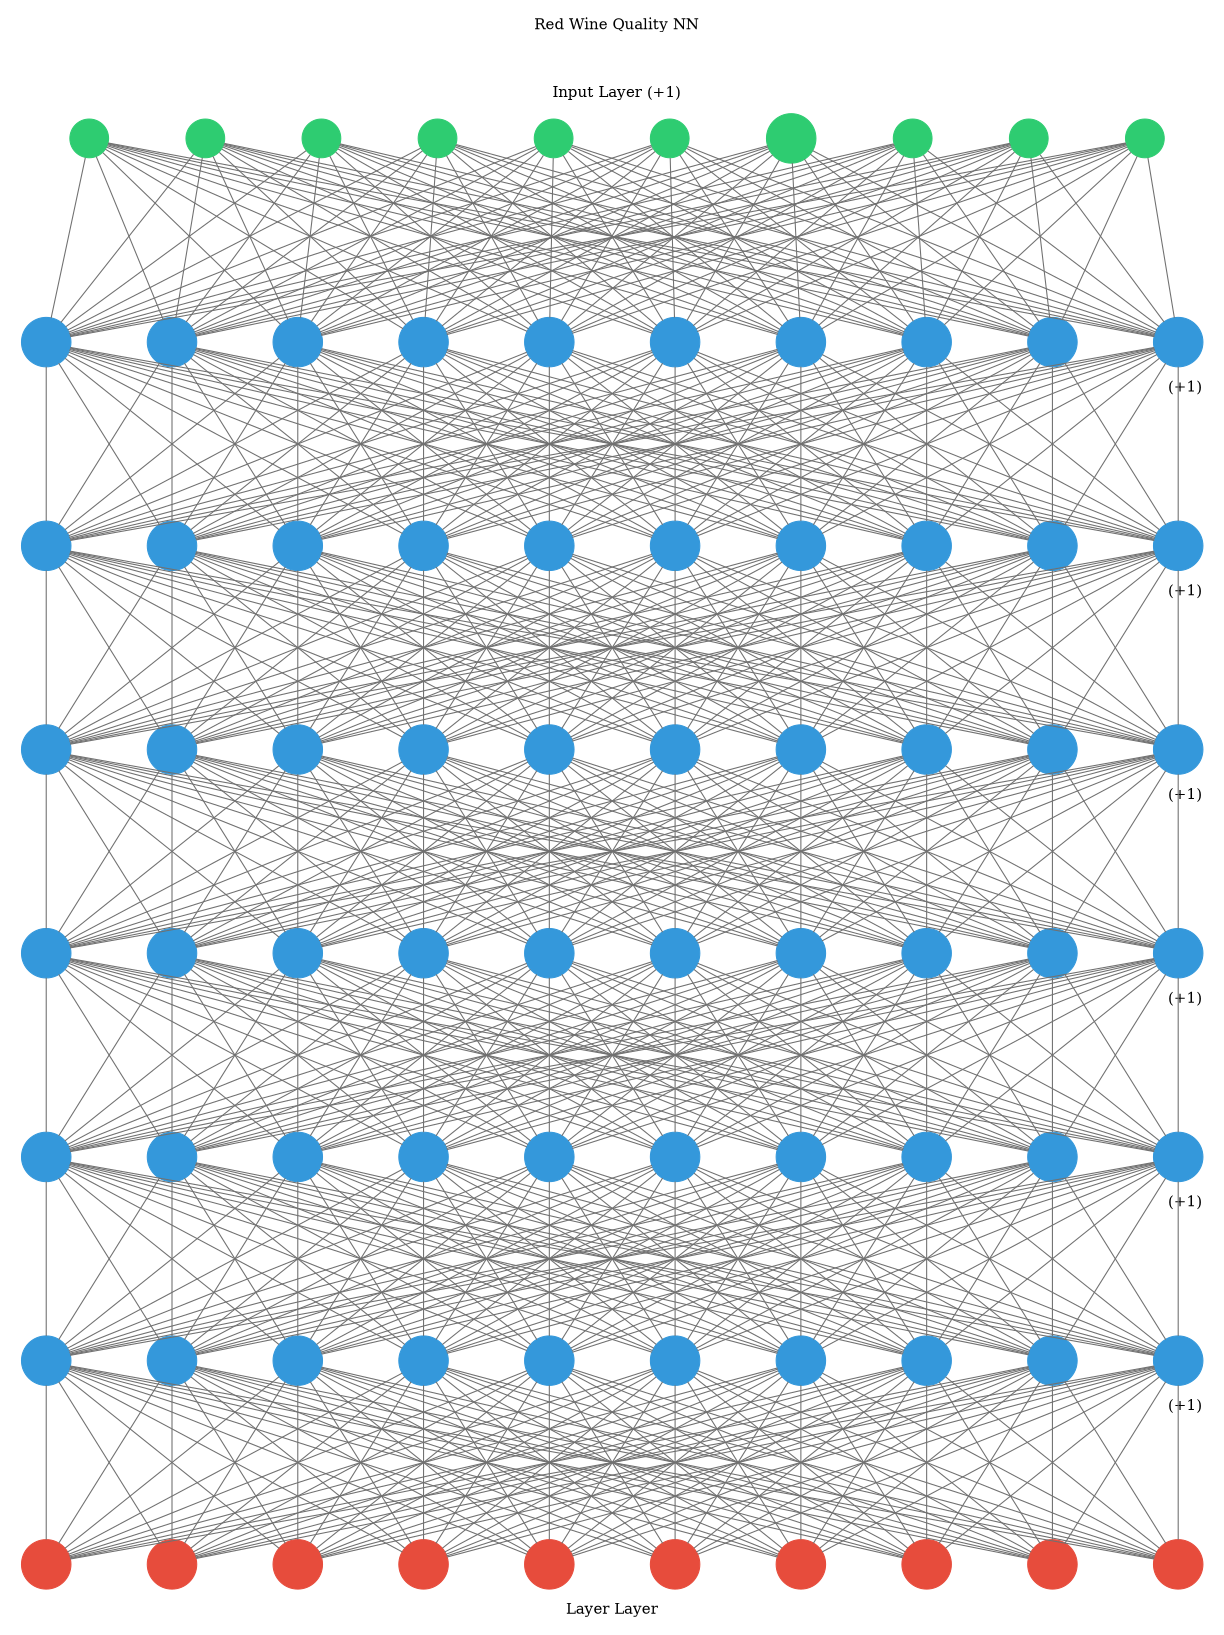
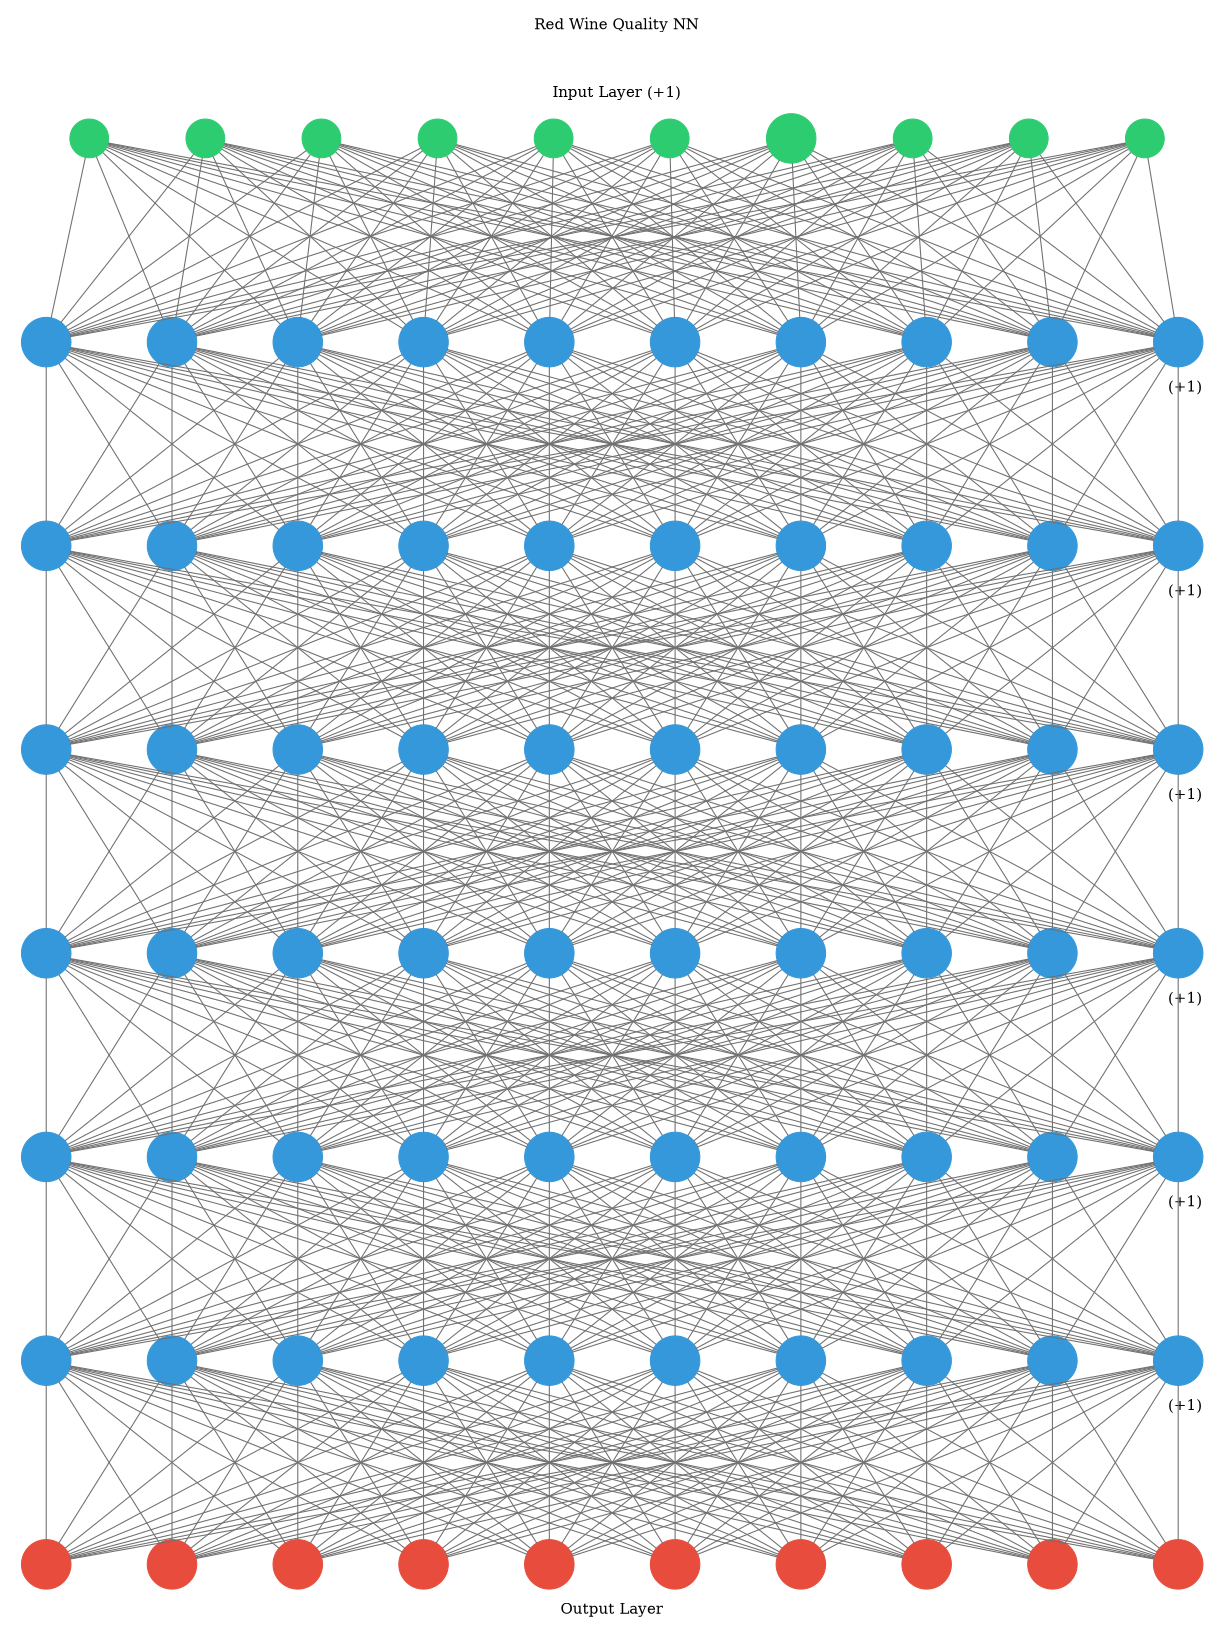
(612, 1610) -> (612, 1610)
